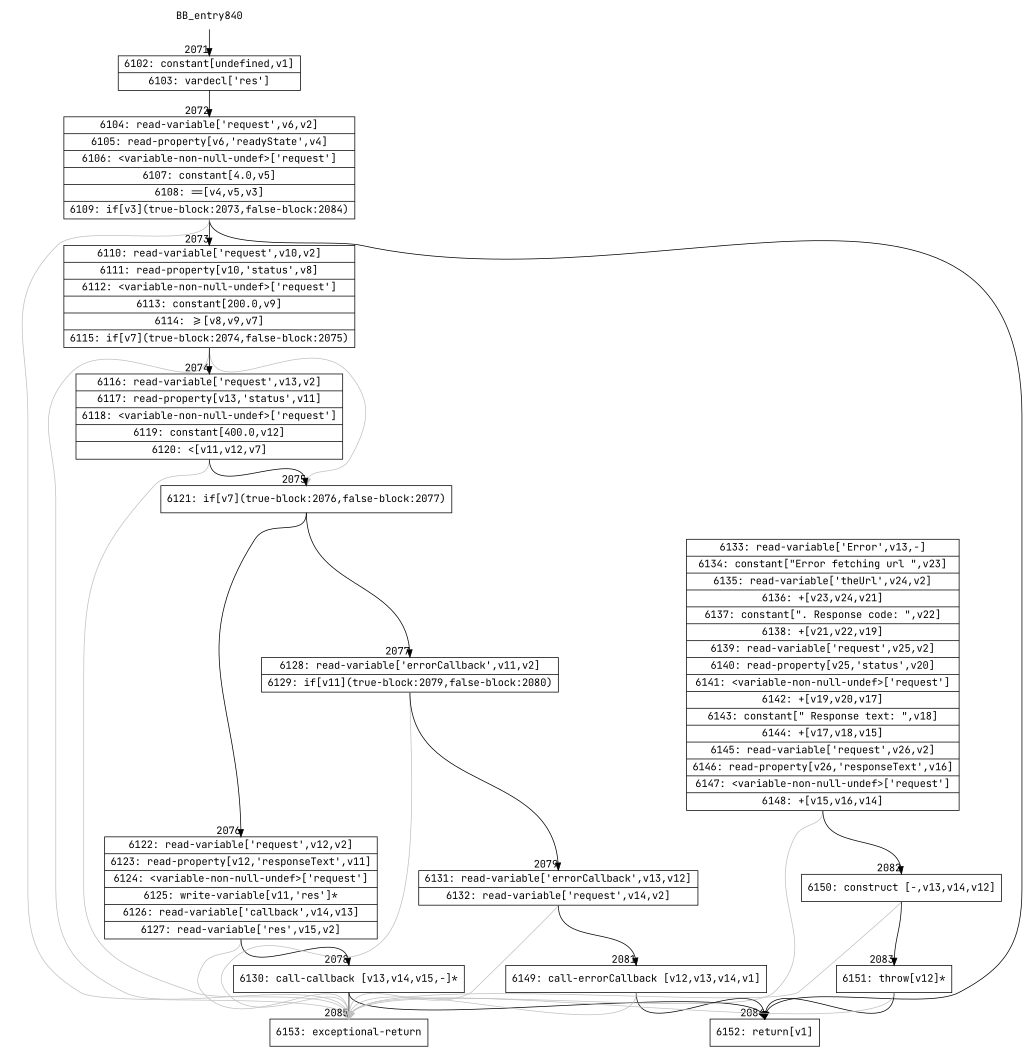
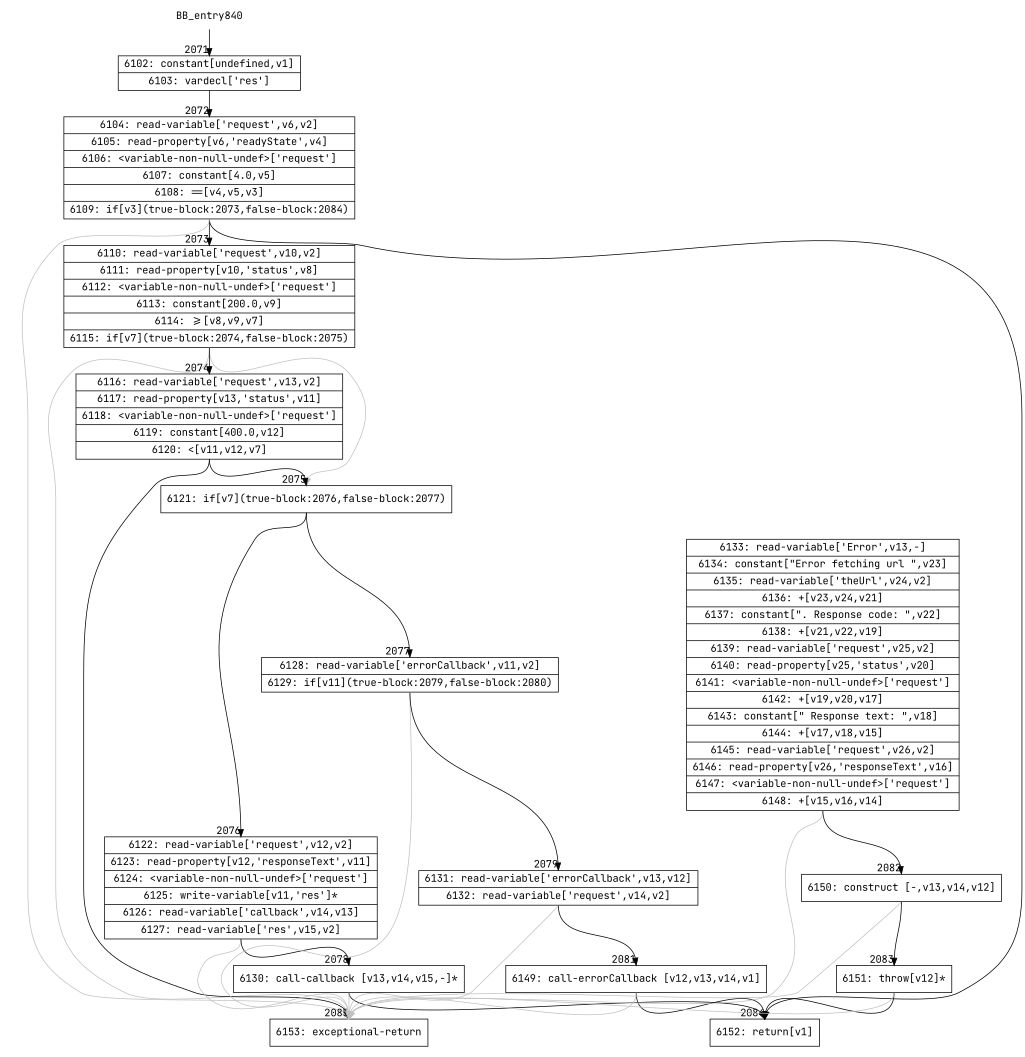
(84, 805) -> (84, 805)
(349, 1002) -> (349, 1002)
